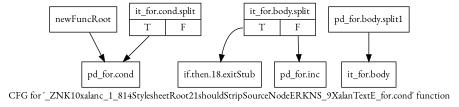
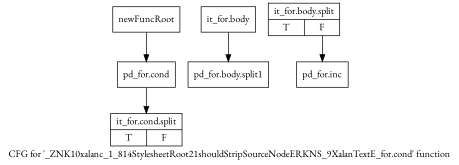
(369, 43) -> (228, 43)
(139, 46) -> (146, 97)
(220, 75) -> none
